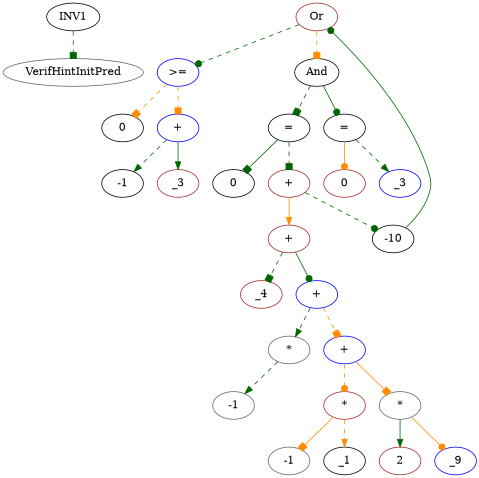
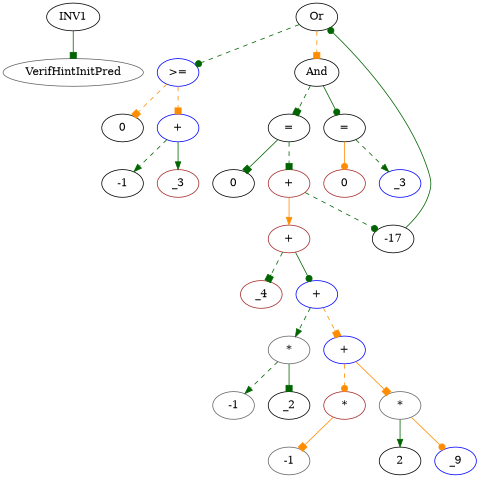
(317, 17) -> (317, 17)
(73, 41) -> (73, 41)
(393, 239) -> (393, 239)
none -> (289, 405)
(345, 461) -> none
(400, 461) -> (400, 461)
